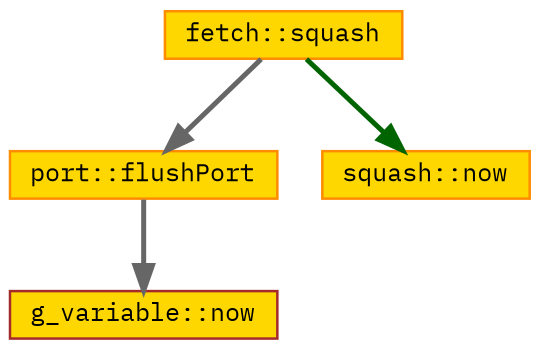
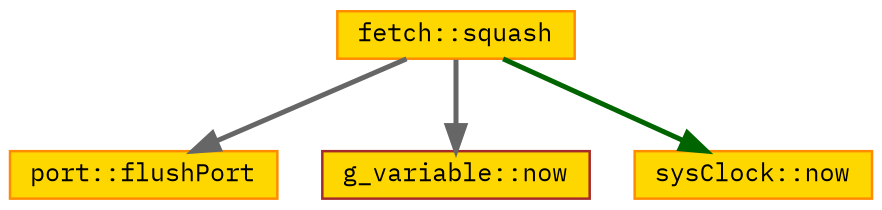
(426, 175) -> (753, 175)
(144, 232) -> (456, 92)
